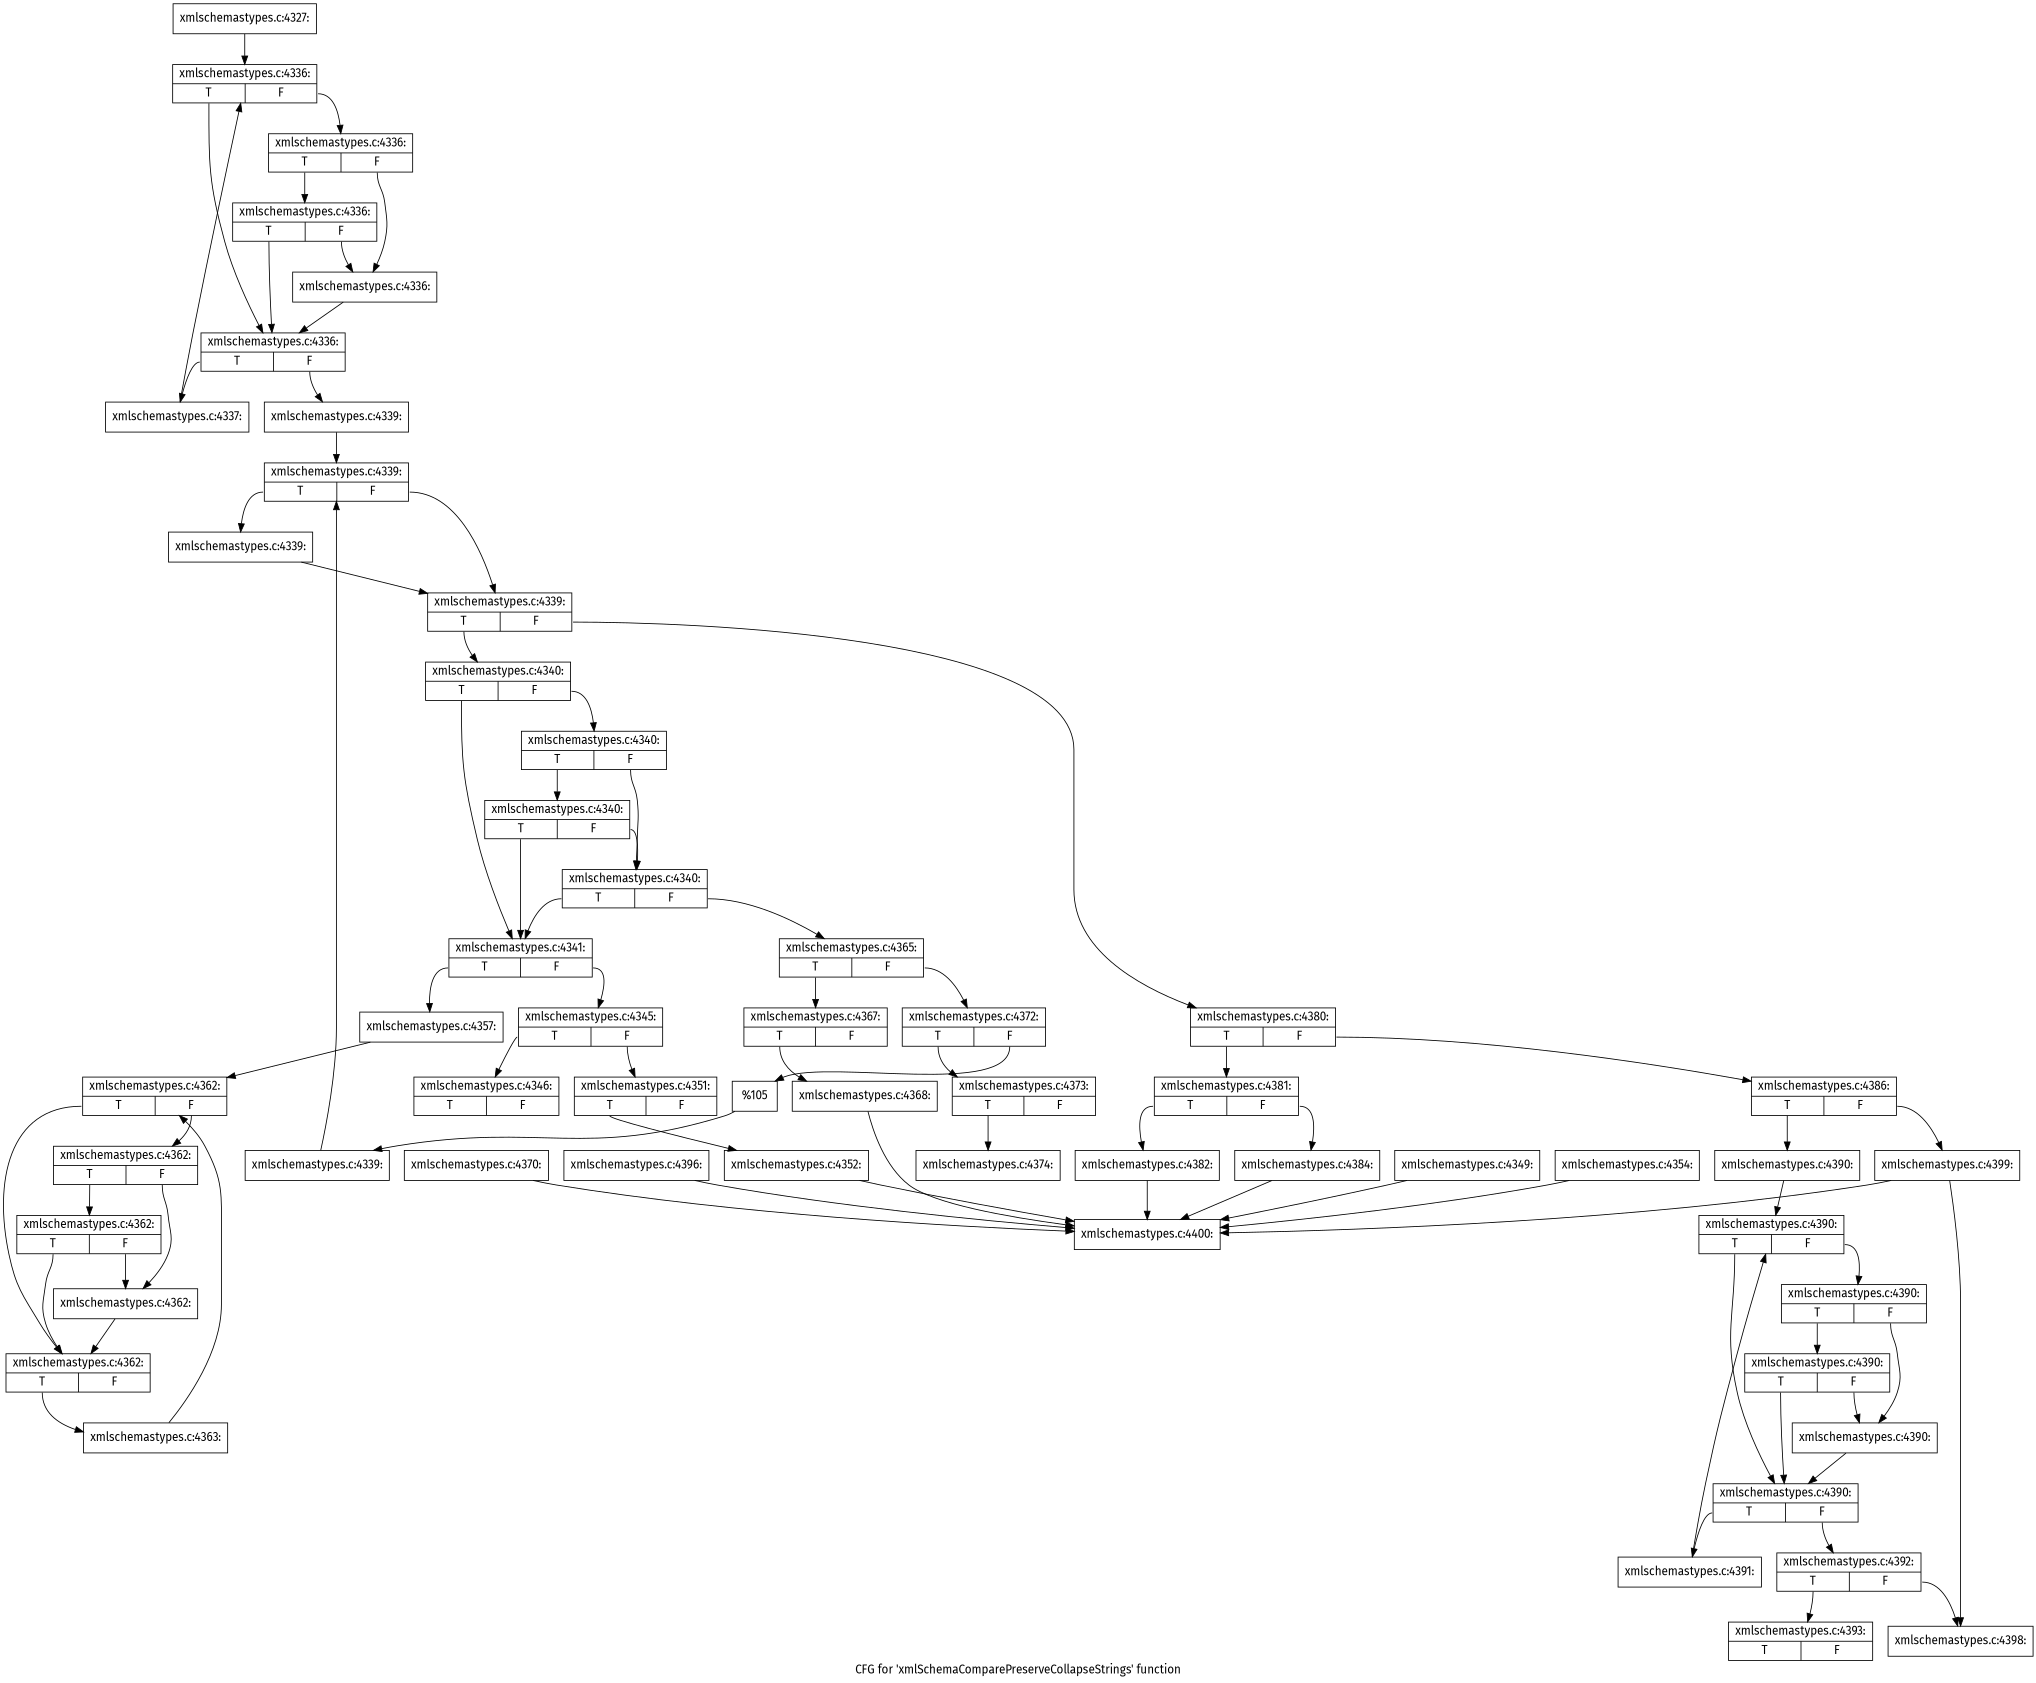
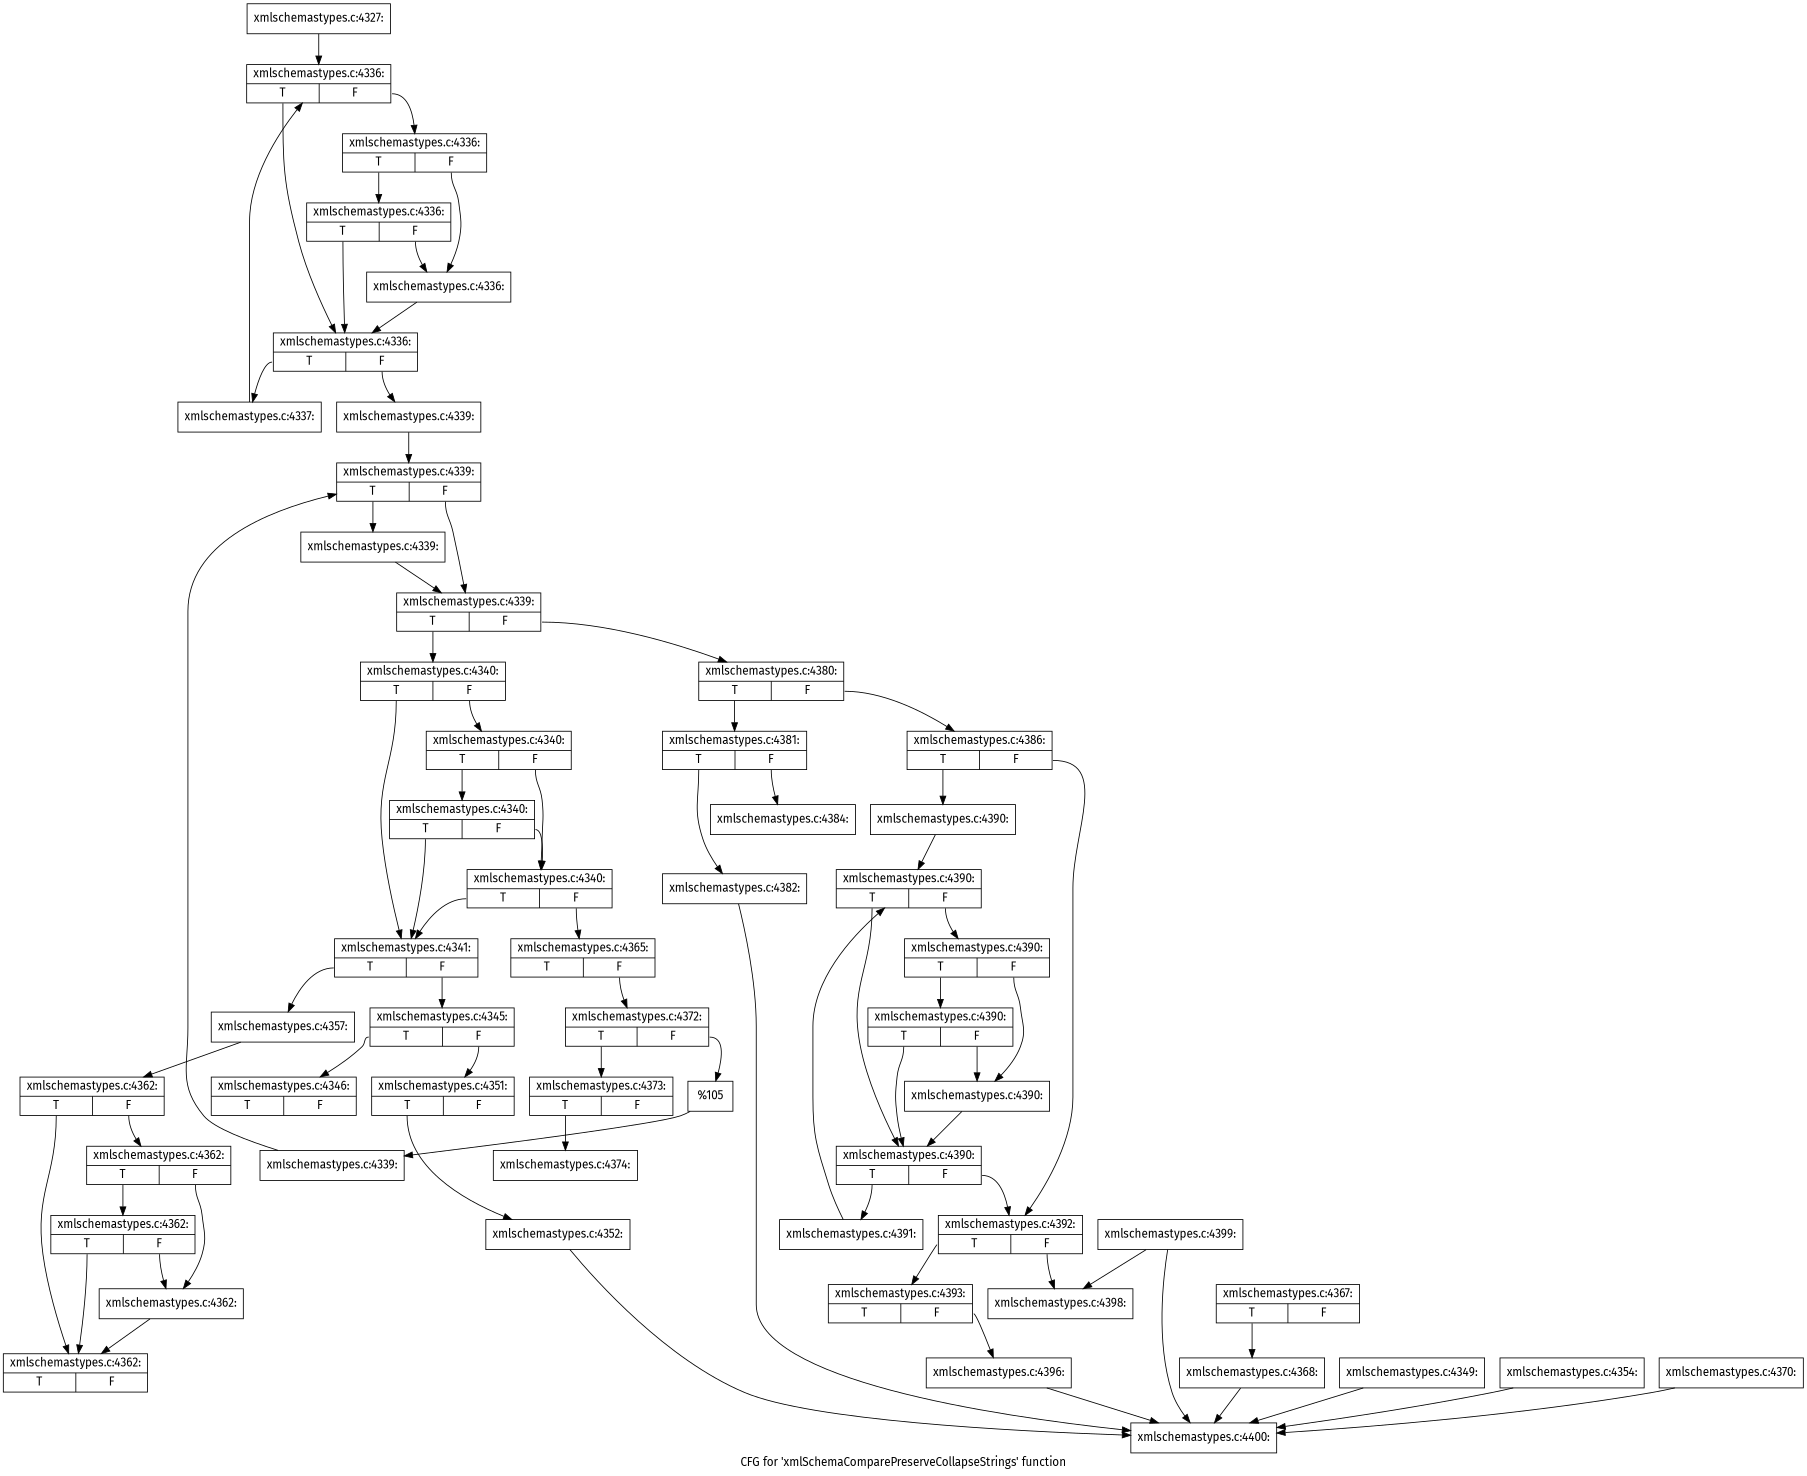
(816, 988) -> none
(1923, 1118) -> (1073, 979)
(1230, 1198) -> none
none -> (983, 1331)
(156, 1438) -> none
